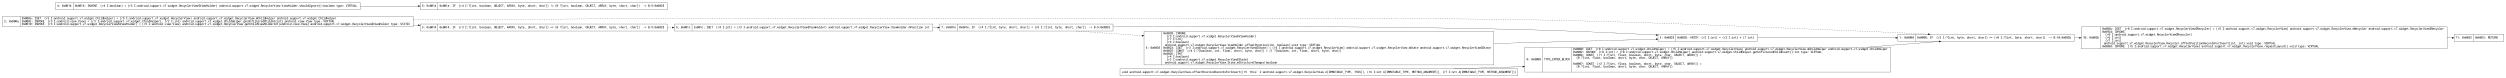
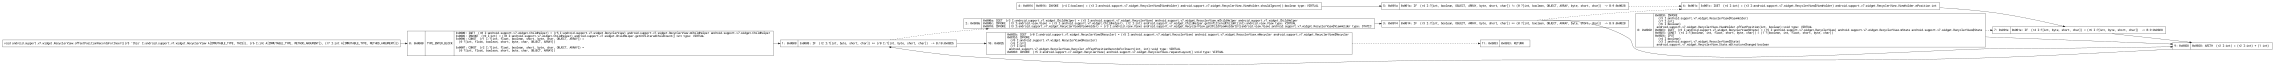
none -> (1654, 6)
(1171, 18) -> (938, 33)
(1109, 33) -> (1988, 30)
(2450, 38) -> (1415, 43)
none -> (1851, 54)
